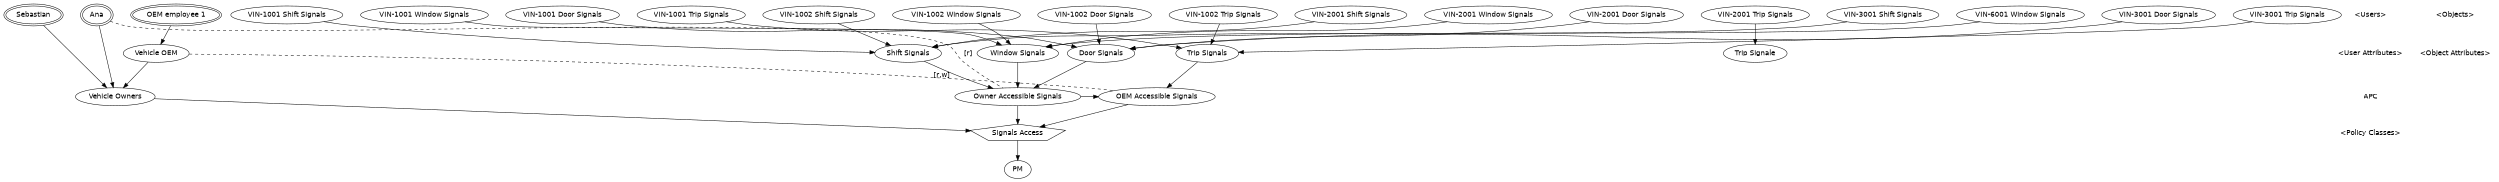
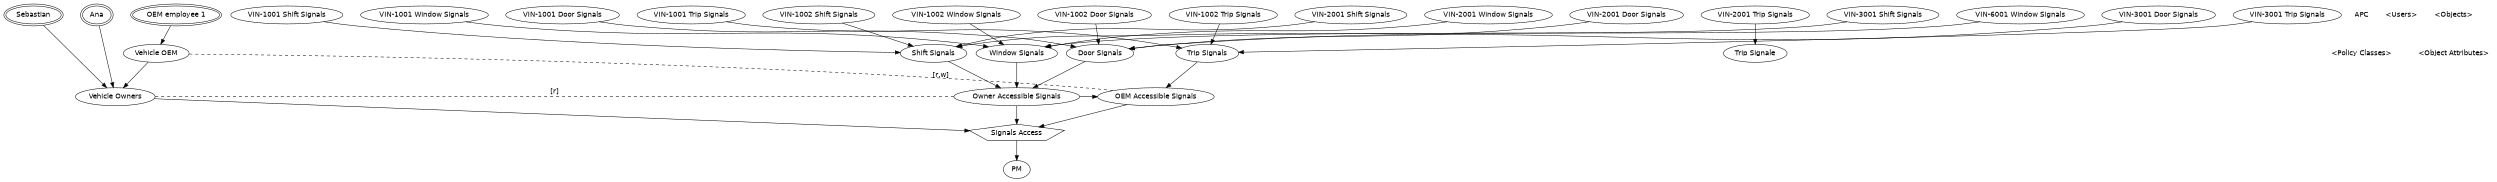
(473, 29) -> (554, 97)
(2370, 53) -> none
